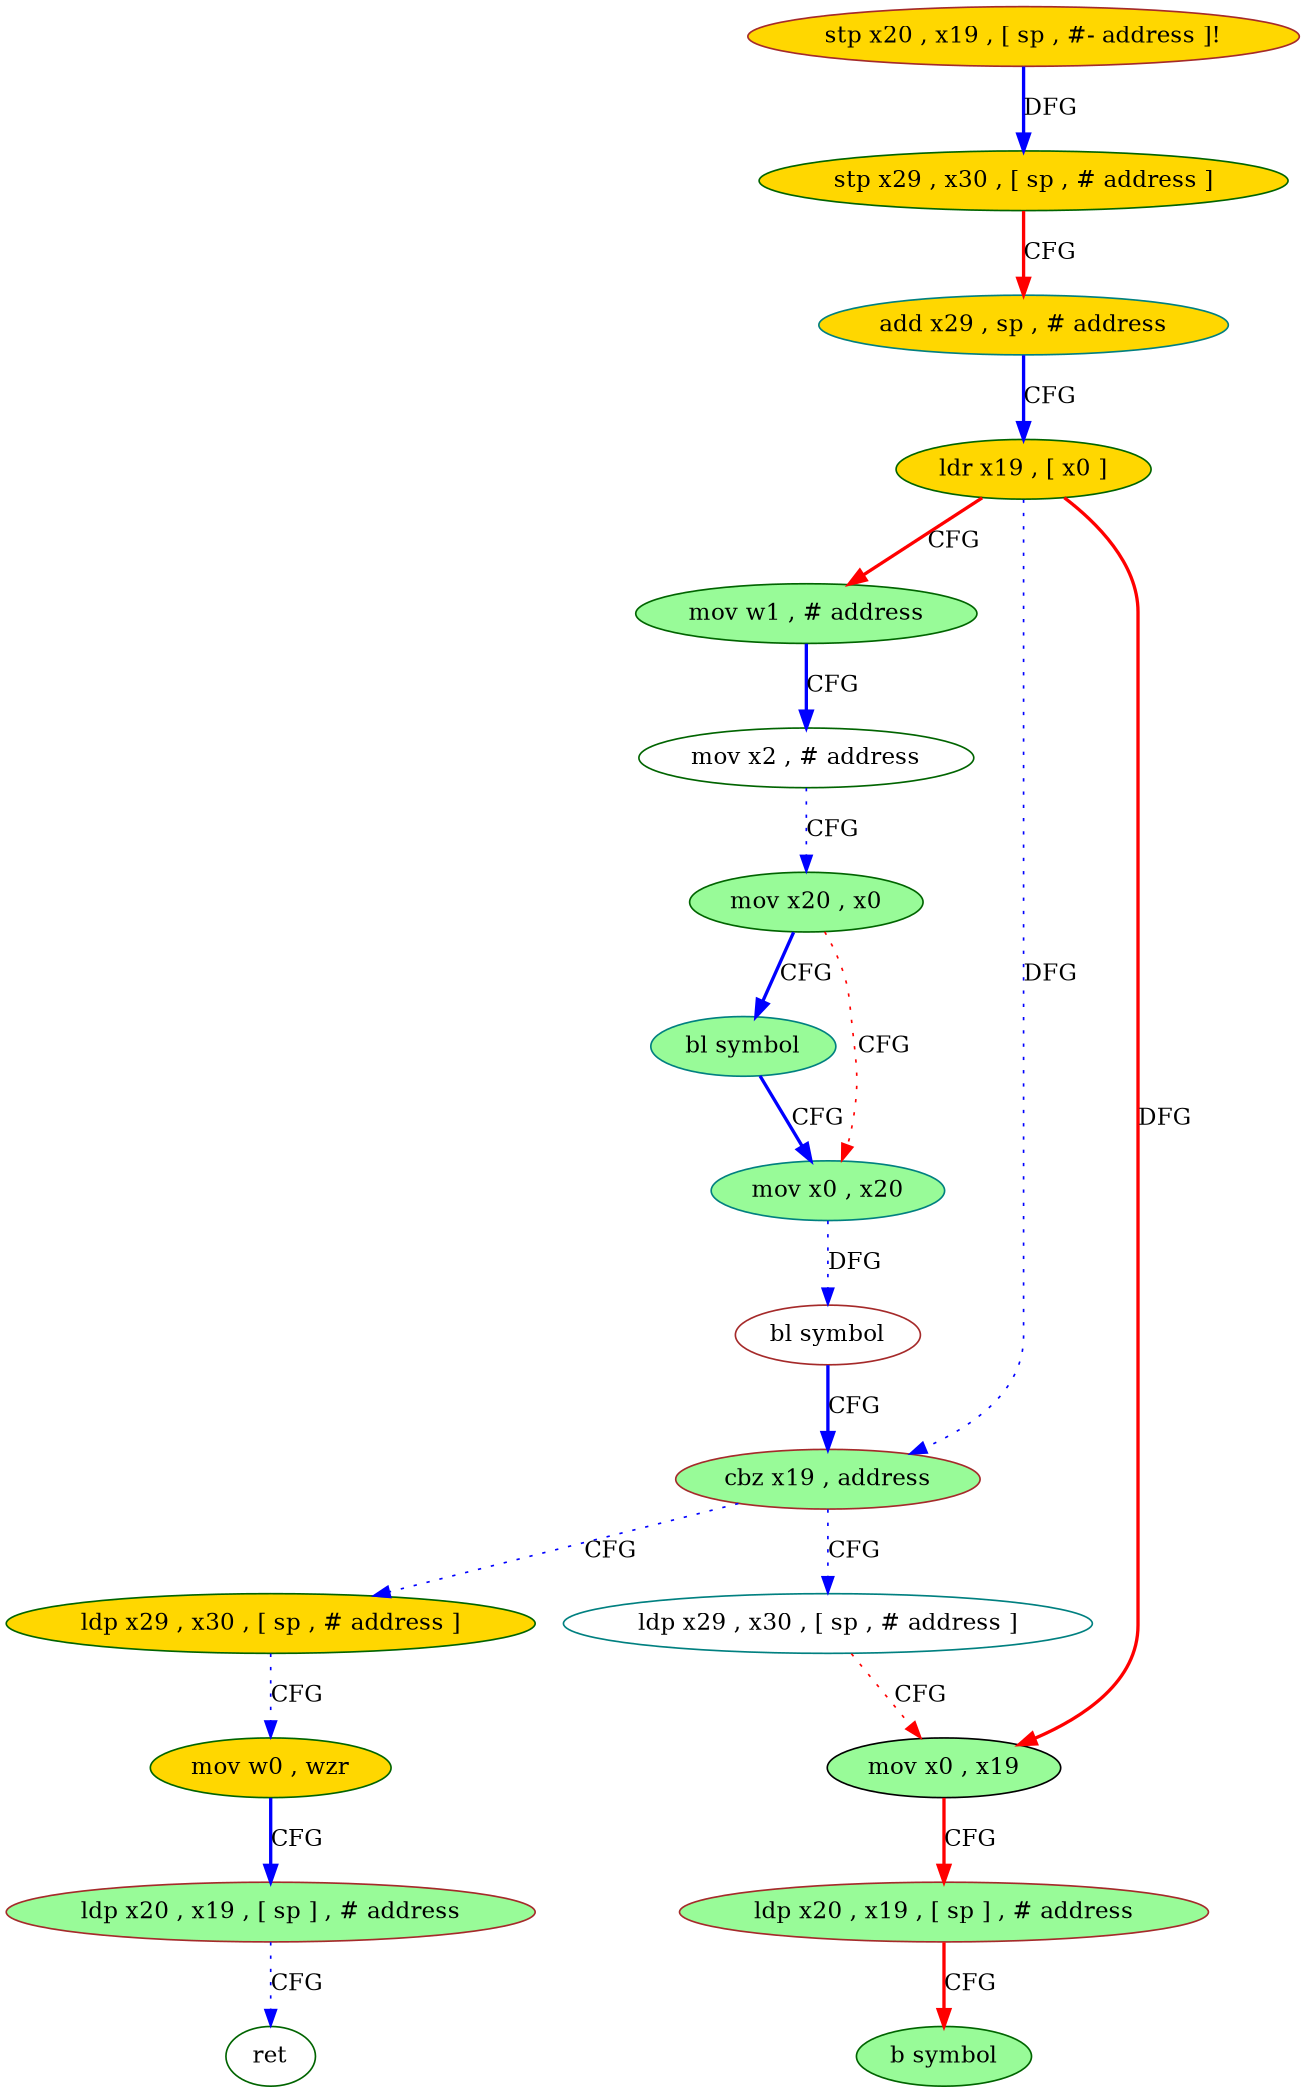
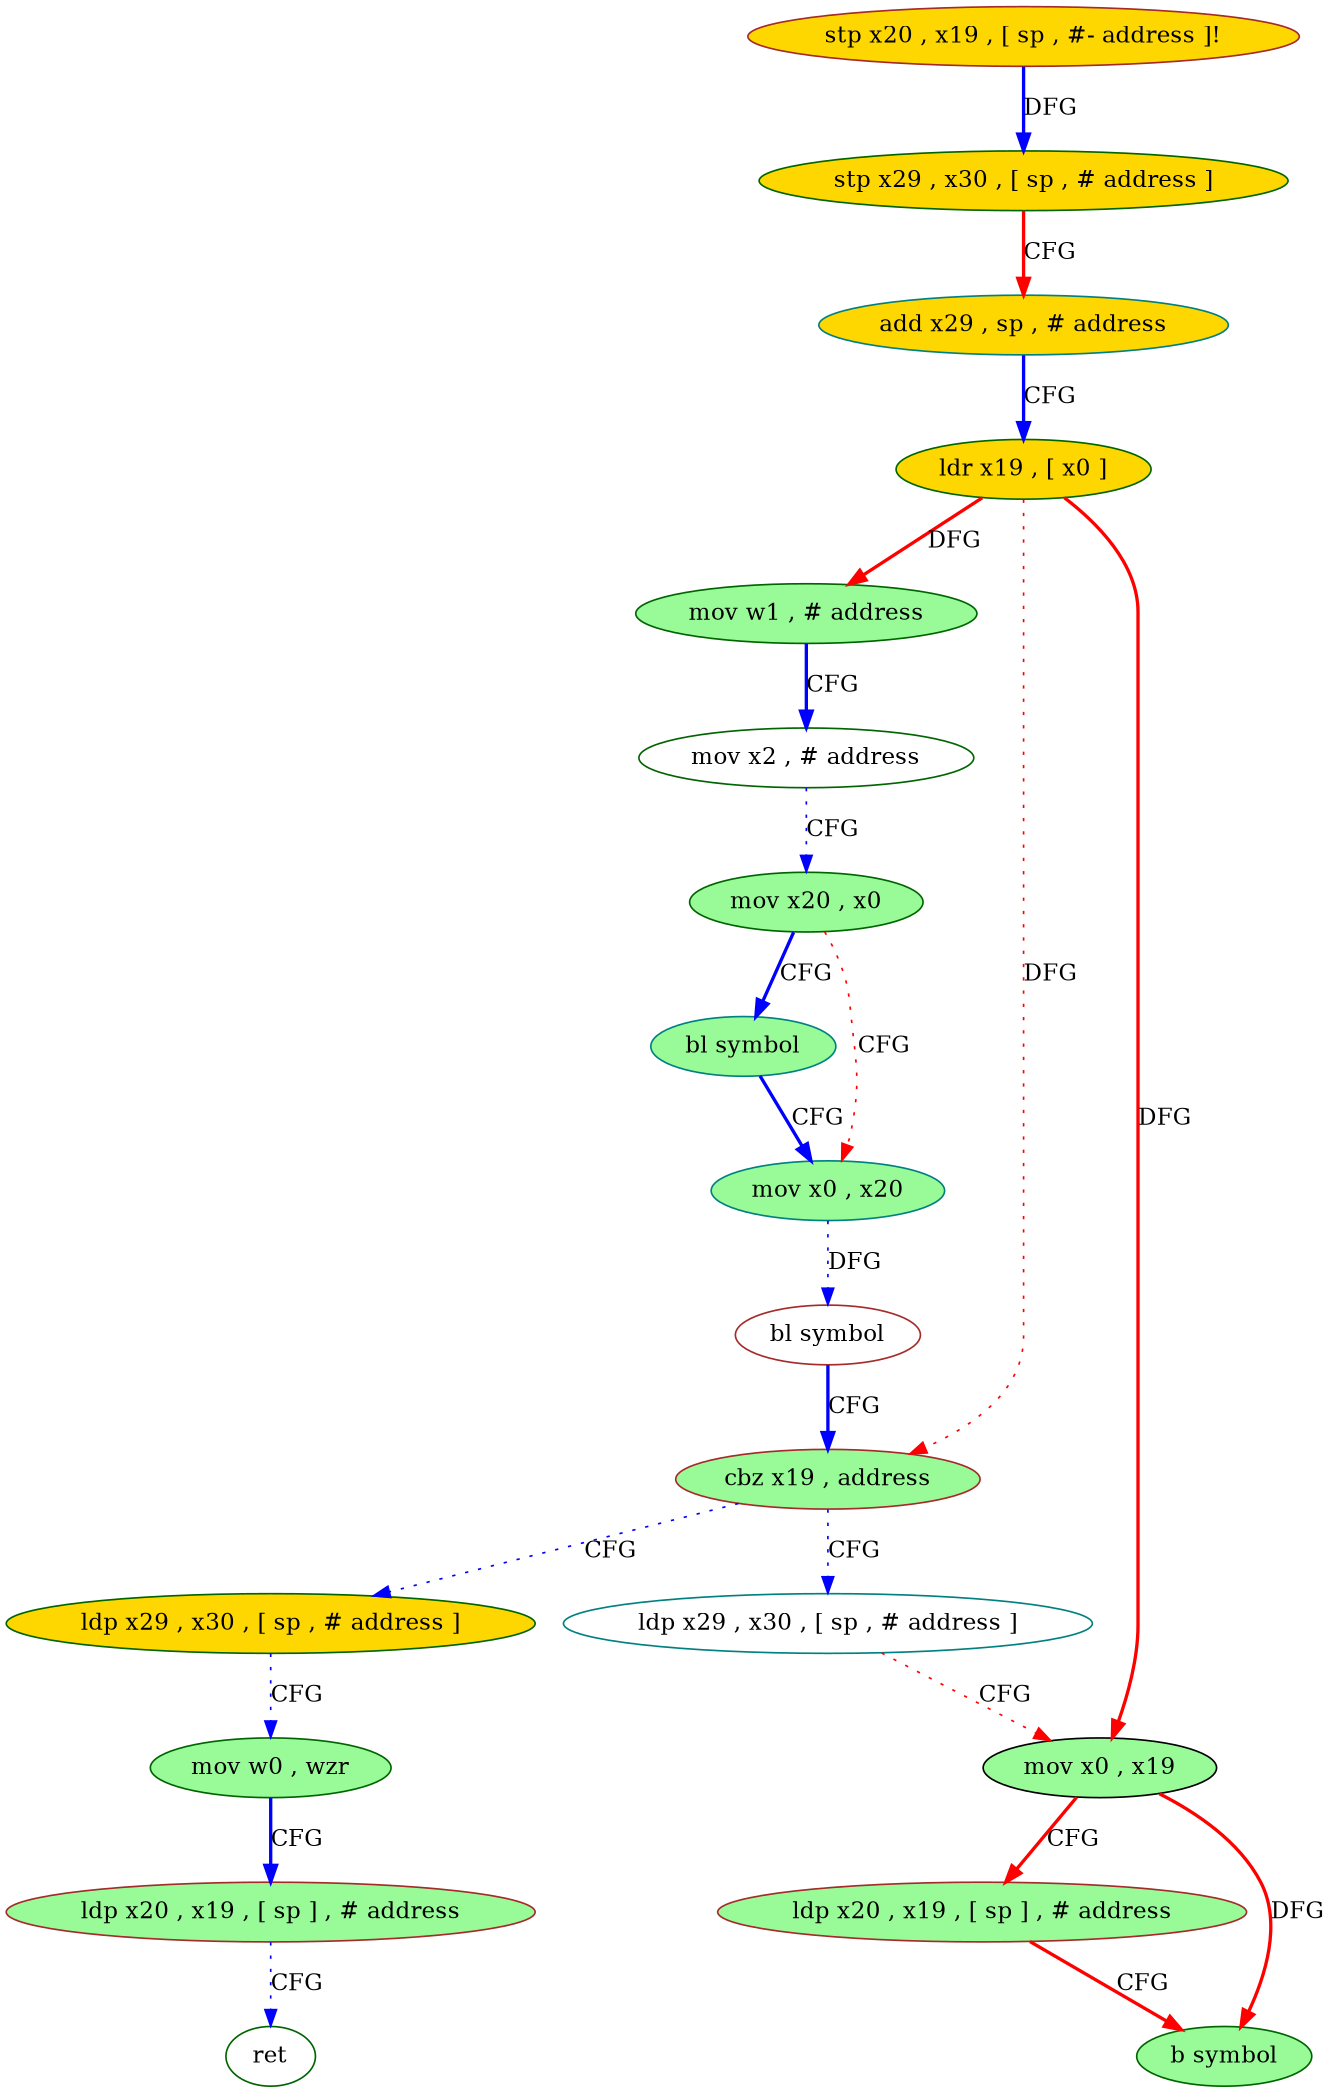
(954, 541) -> (955, 541)
(1024, 996) -> (1024, 996)
(271, 1768) -> (271, 1768)
none -> (1260, 1881)
